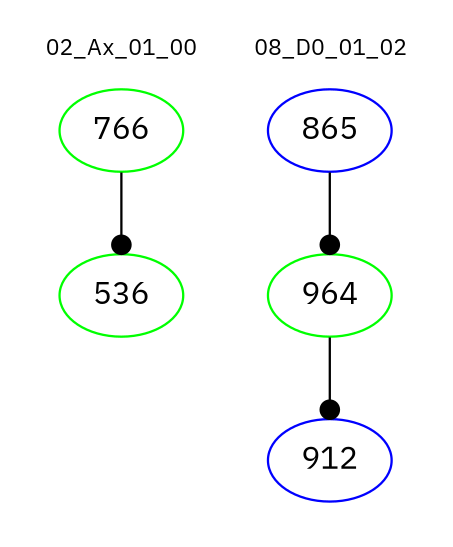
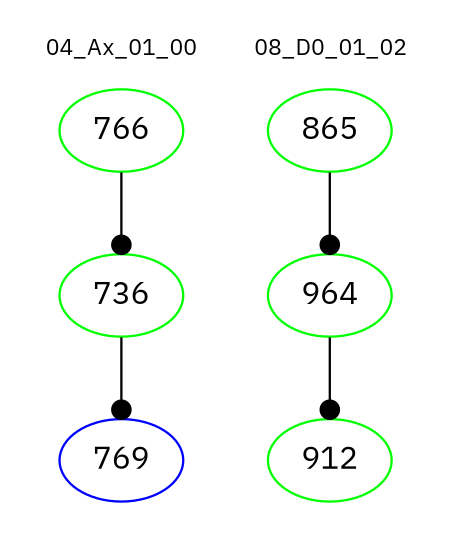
(123, 49) -> (123, 49)
(330, 131) -> (330, 131)
(121, 295) -> (121, 295)
none -> (121, 460)
(330, 460) -> (330, 460)
